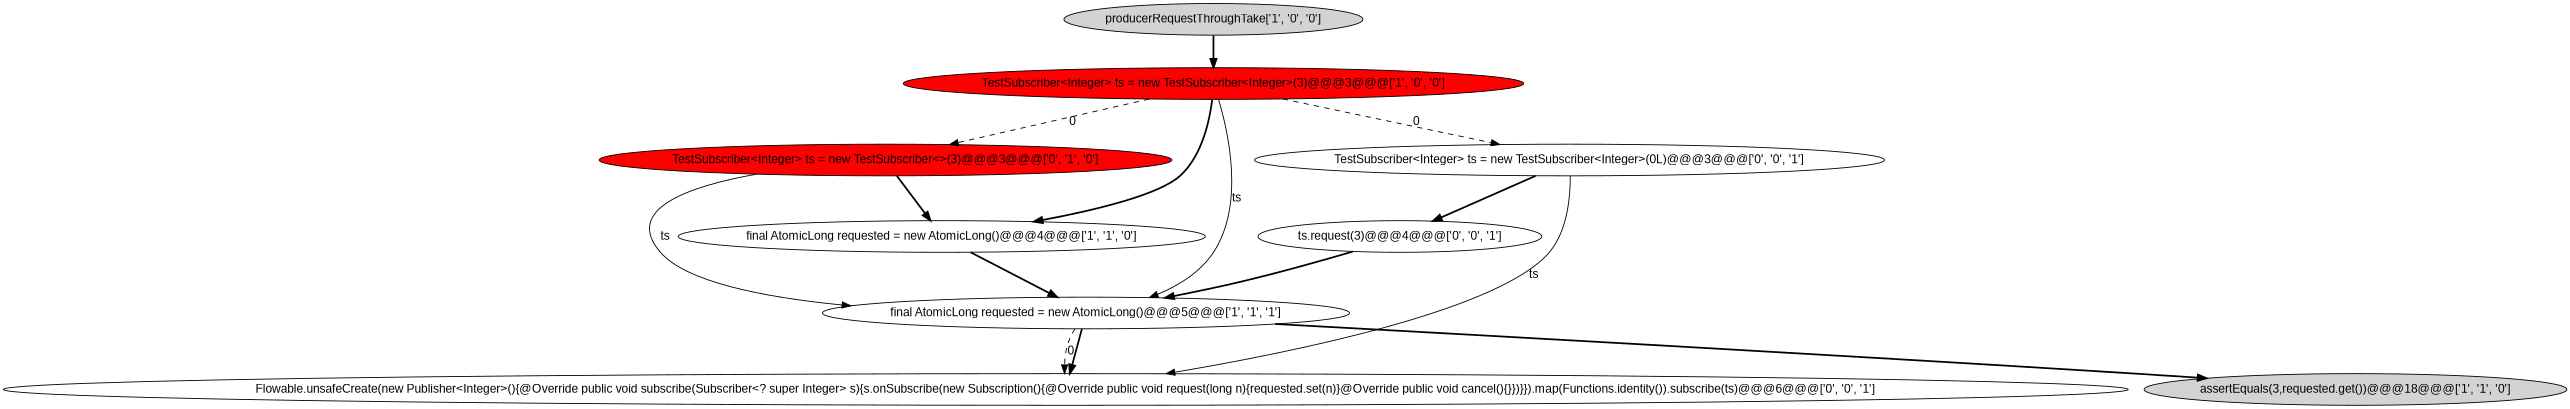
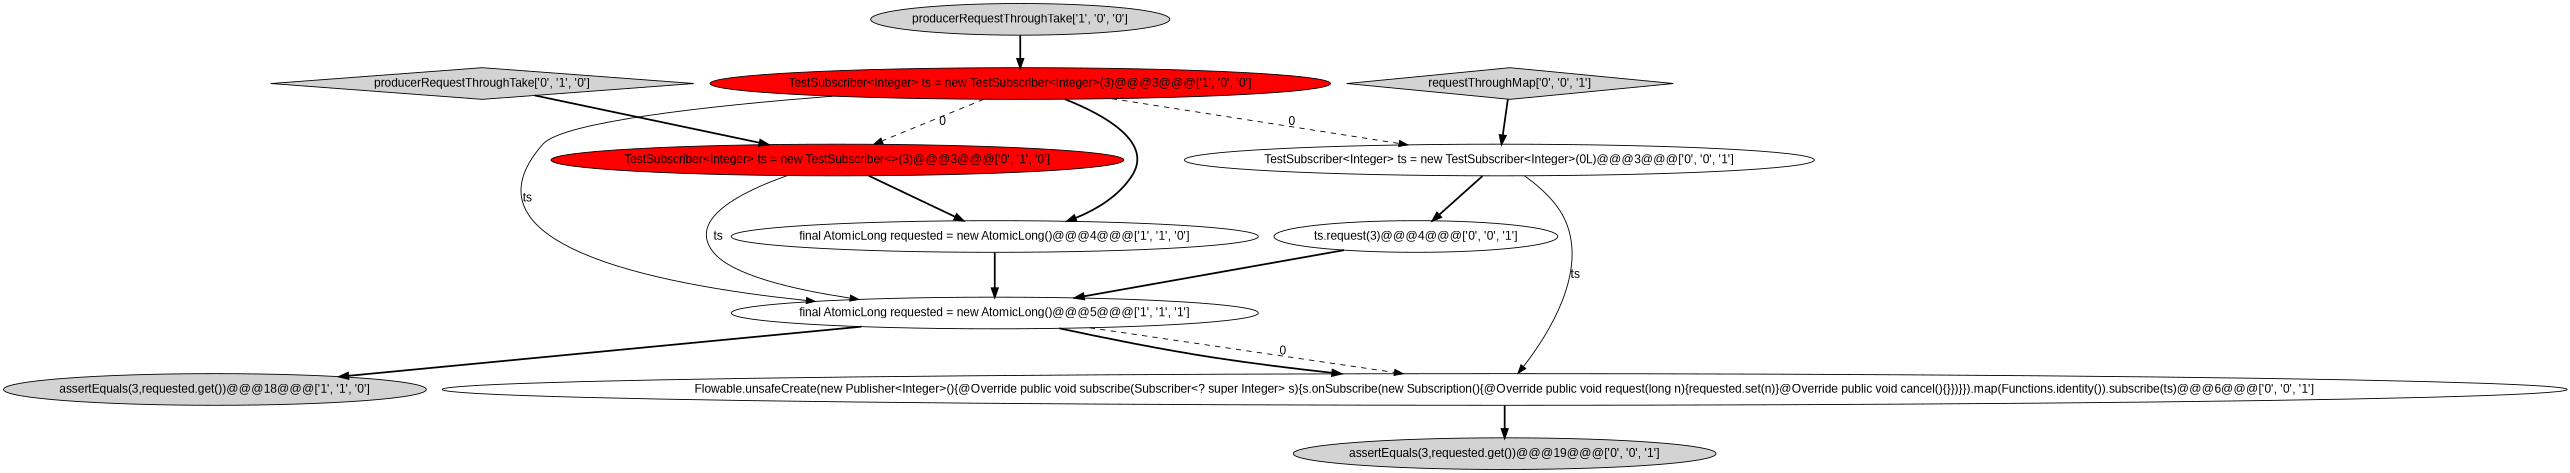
none -> (482, 84)
none -> (1510, 84)
none -> (1505, 454)
